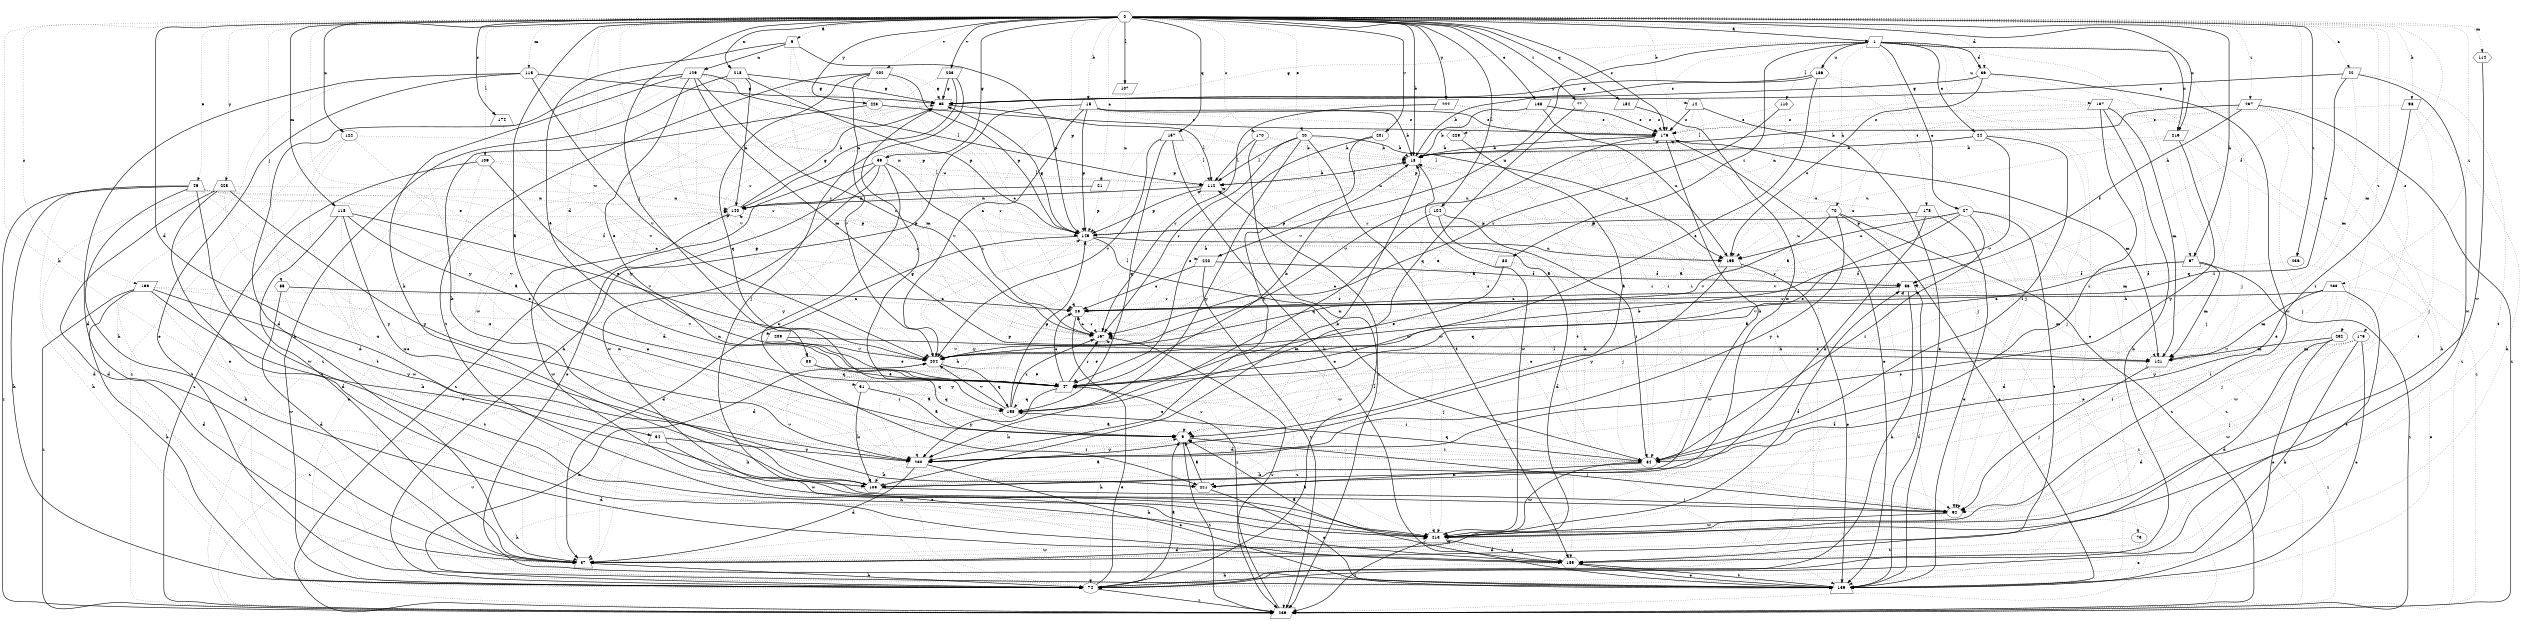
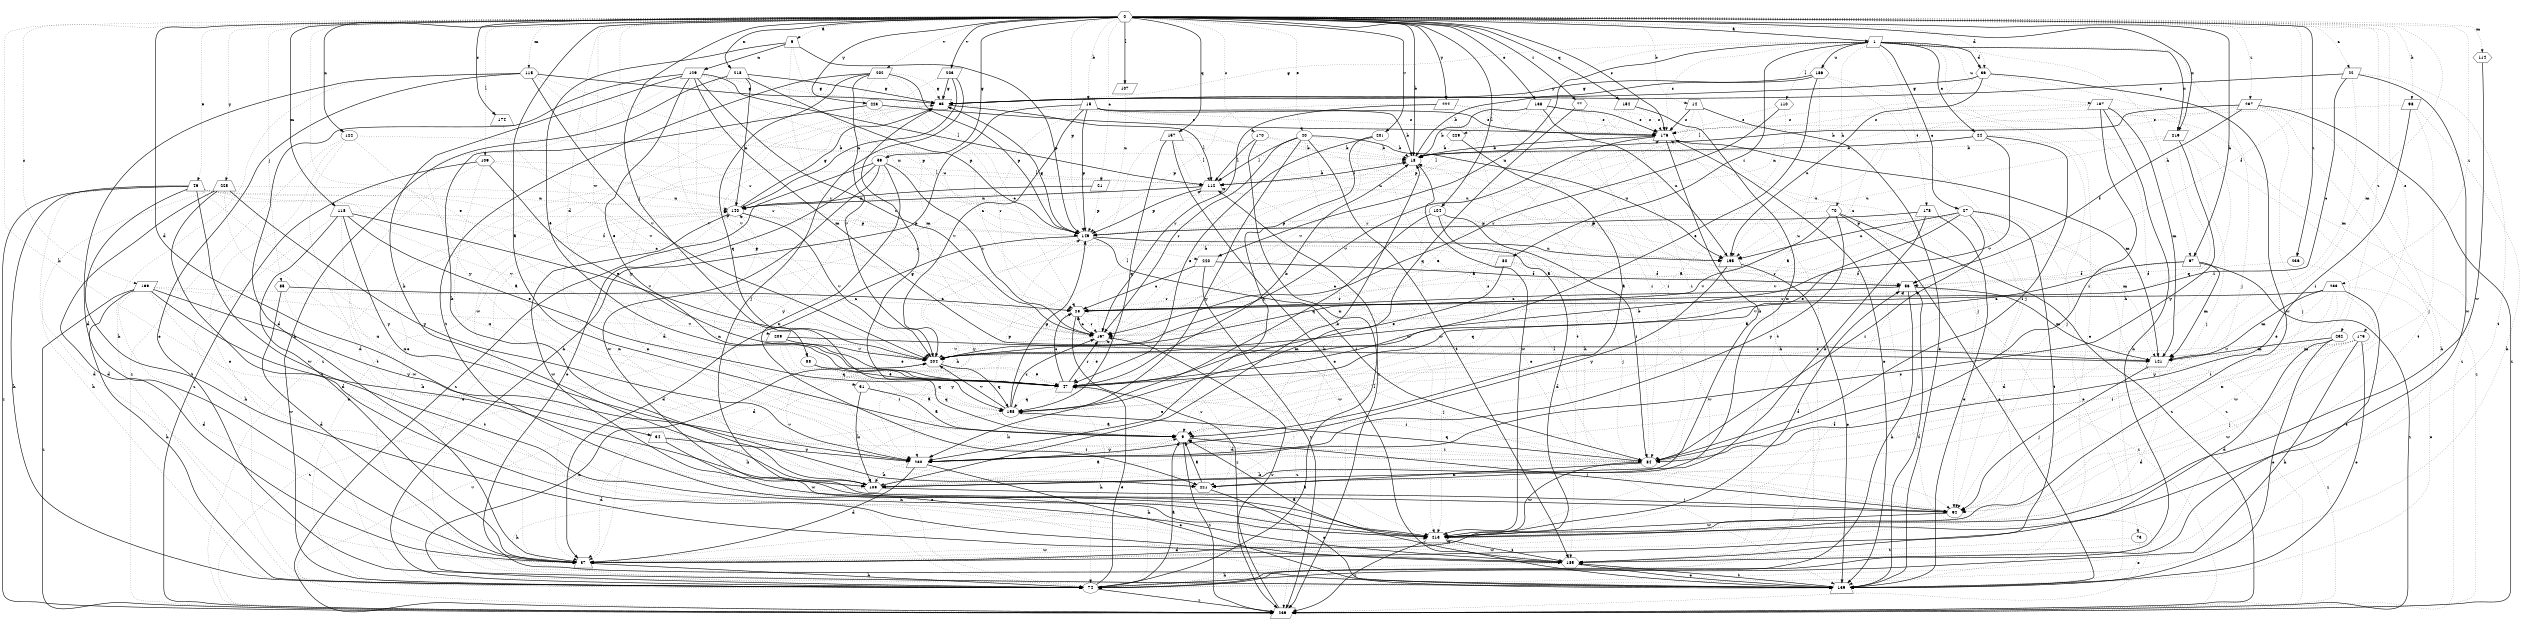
(1073, 266) -> (834, 286)
(2035, 311) -> (2035, 311)
(2222, 387) -> (2222, 387)
(1000, 421) -> none
(1492, 550) -> (1492, 550)
